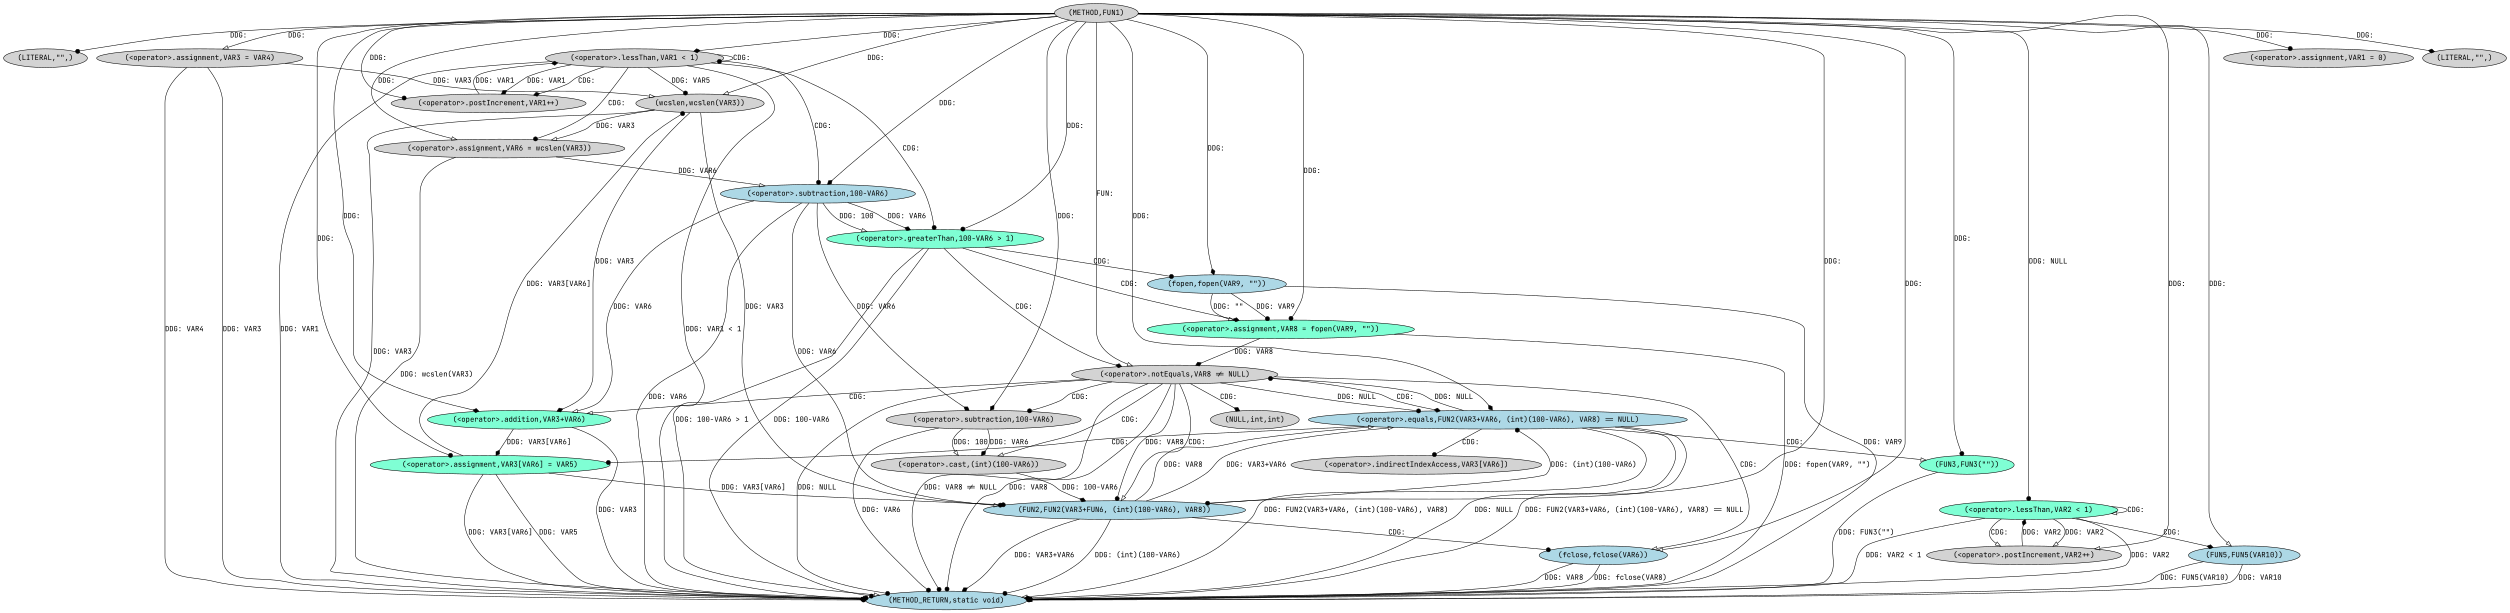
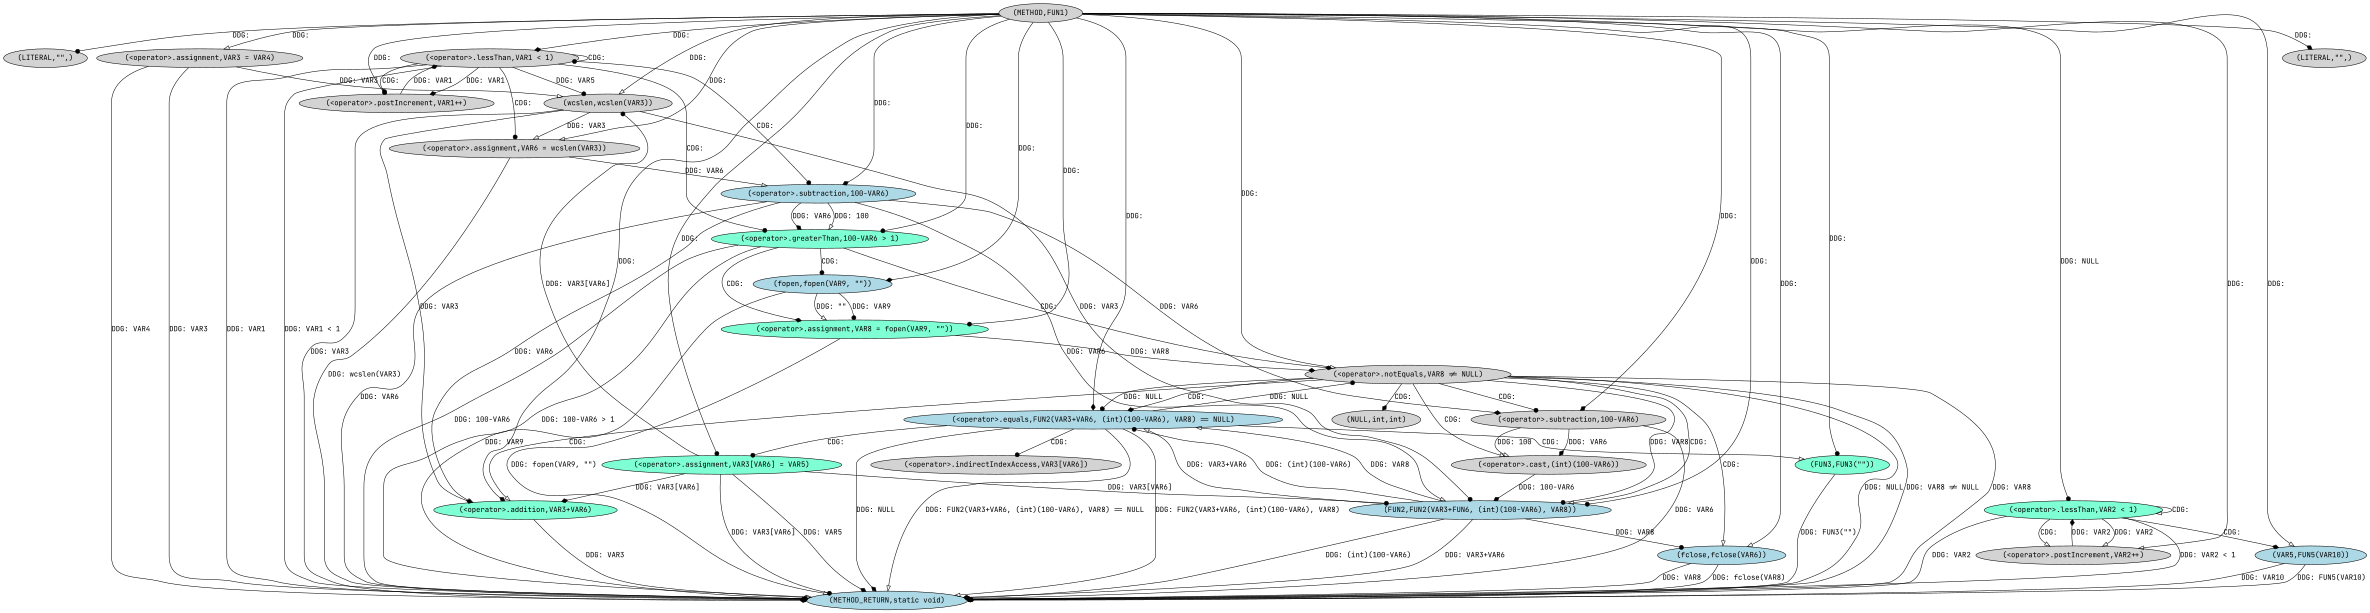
(2319, 58) -> none
(1107, 194) -> (1252, 194)
(506, 440) -> (626, 487)
(1399, 533) -> (1635, 533)
(2244, 555) -> (2311, 555)
